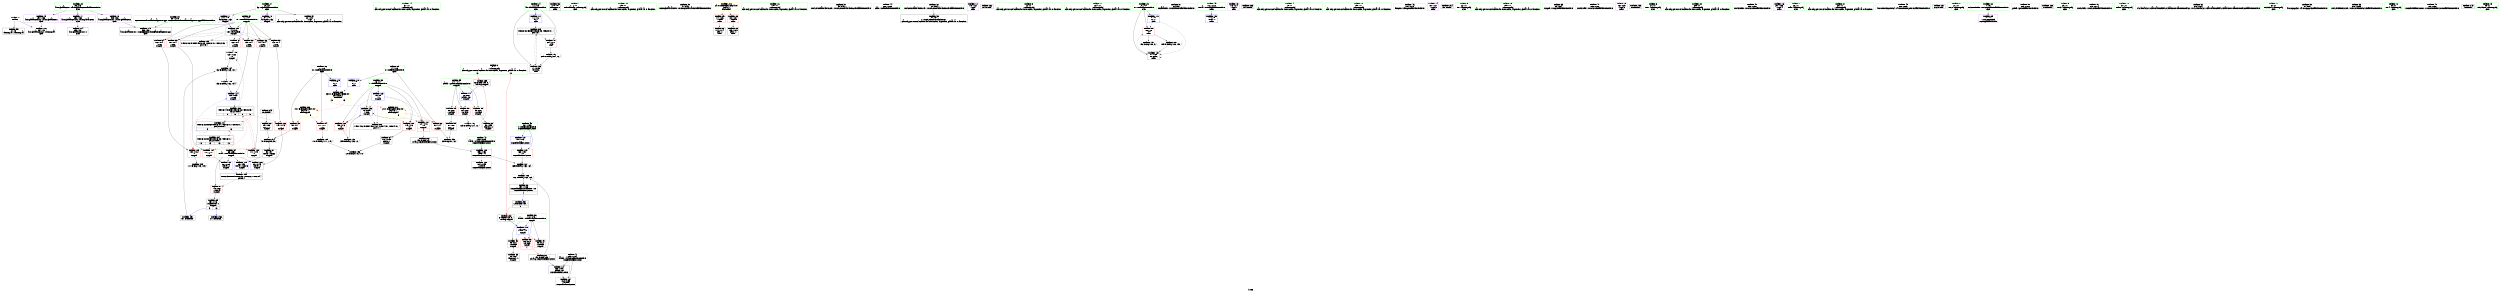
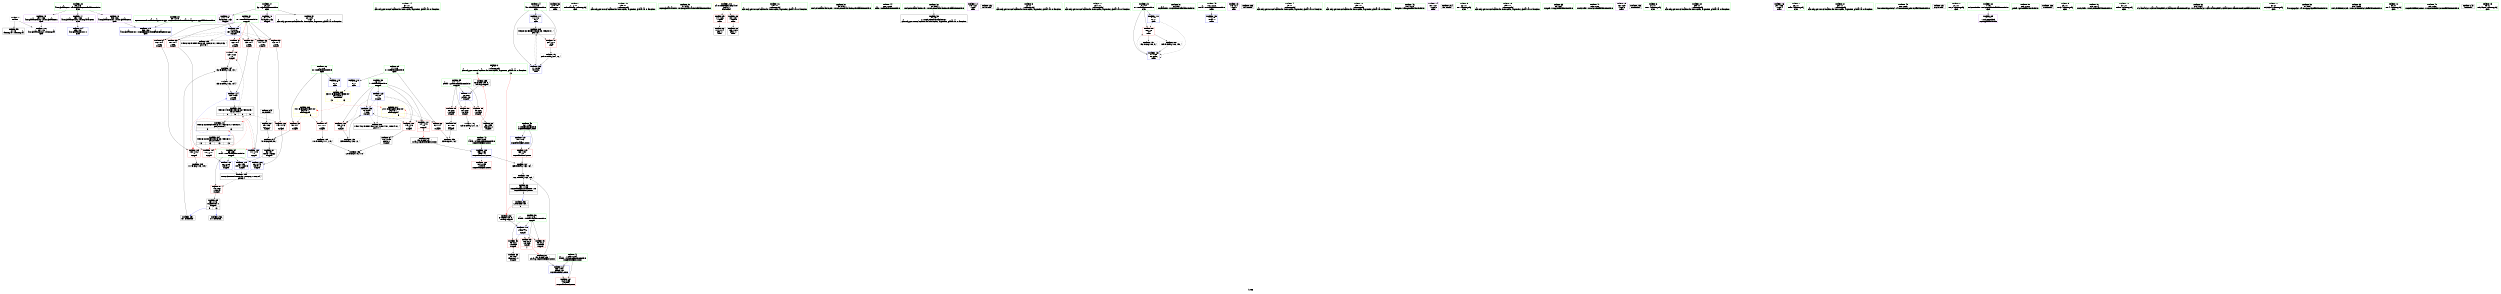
(1752, 7) -> none
